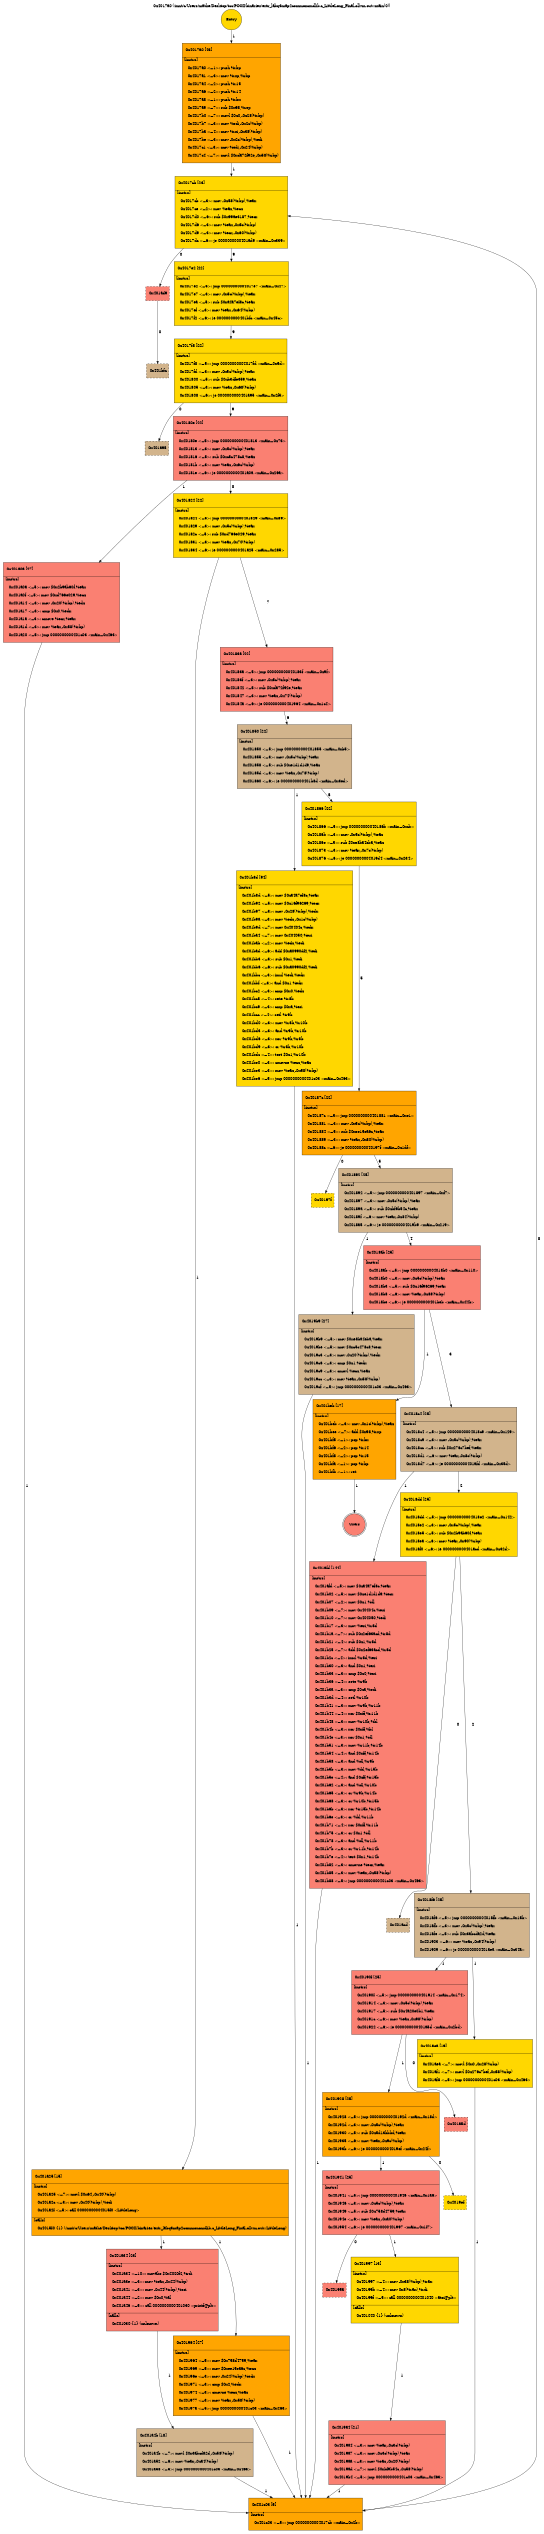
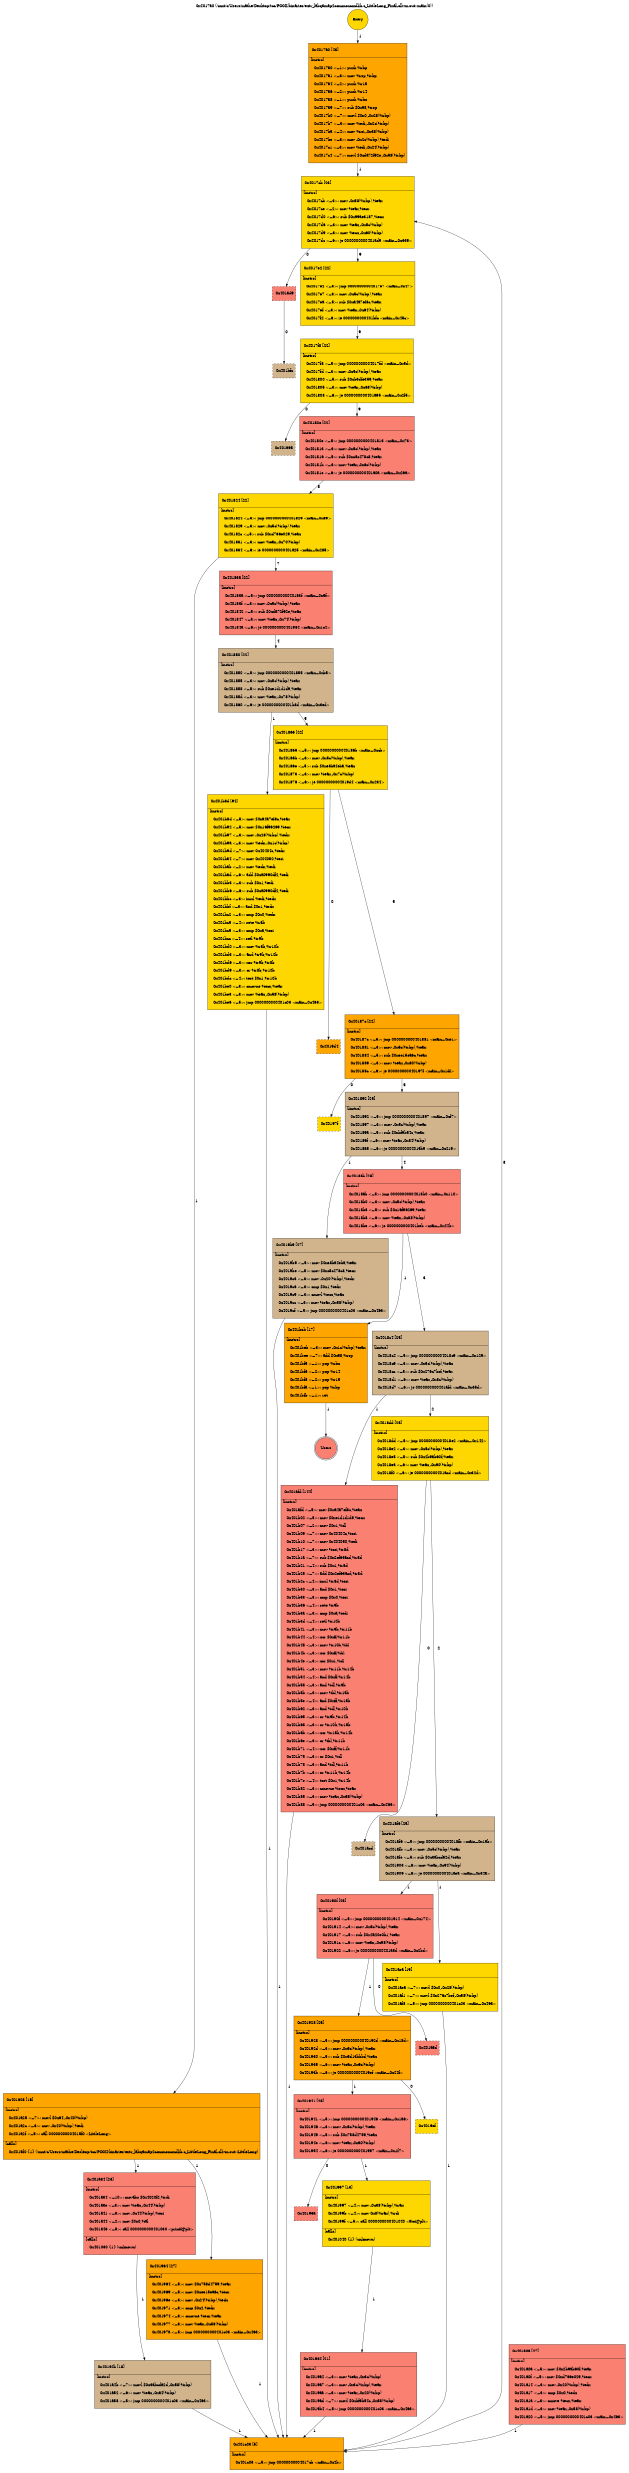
(143, 519) -> none
(287, 718) -> (278, 642)
none -> (329, 1047)
